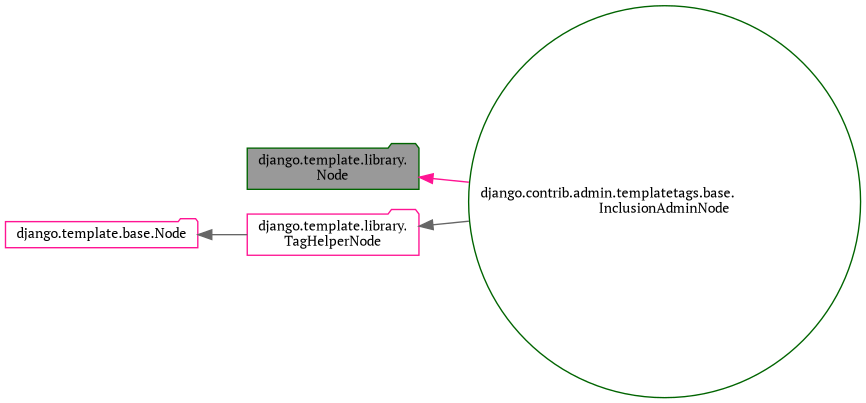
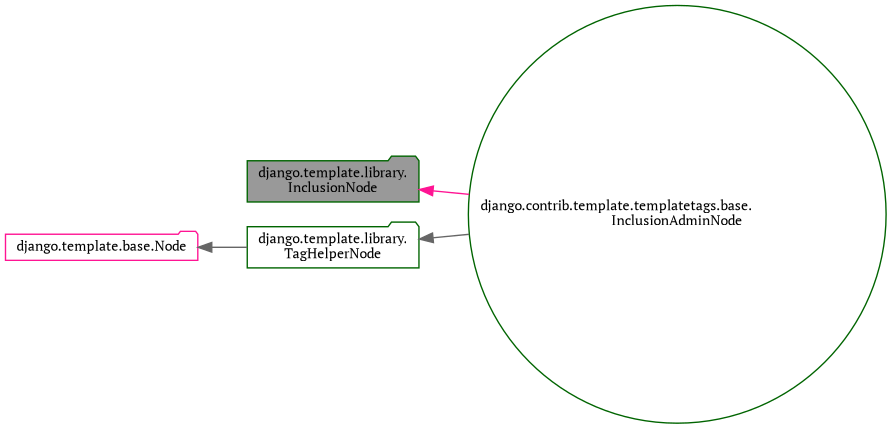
(333, 169) -> (333, 181)
(665, 202) -> (677, 214)
(333, 235) -> (333, 247)
